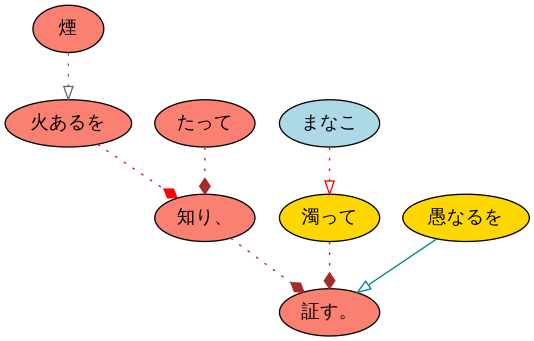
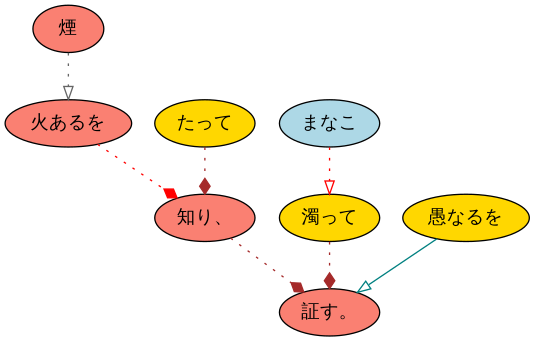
(205, 123) -> (205, 123)
